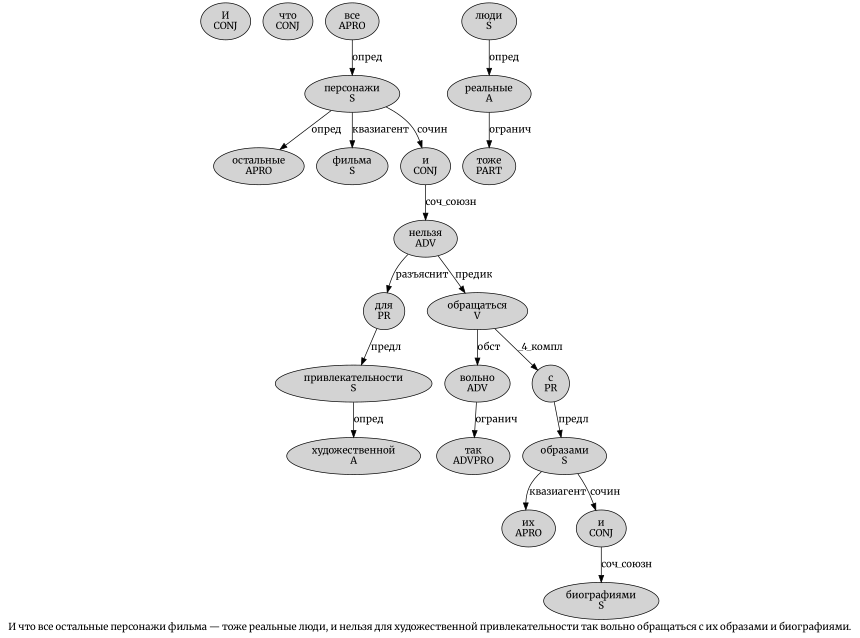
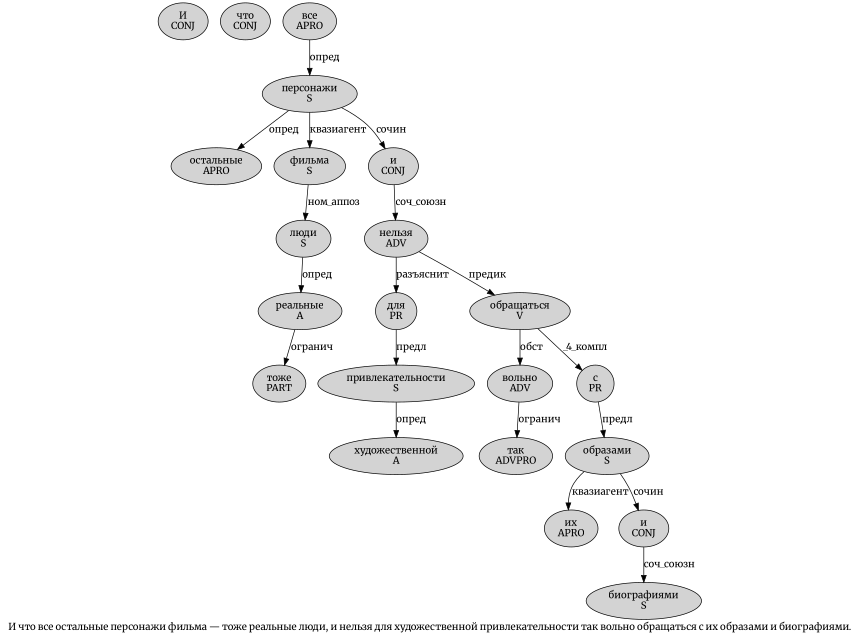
none -> (307, 199)
